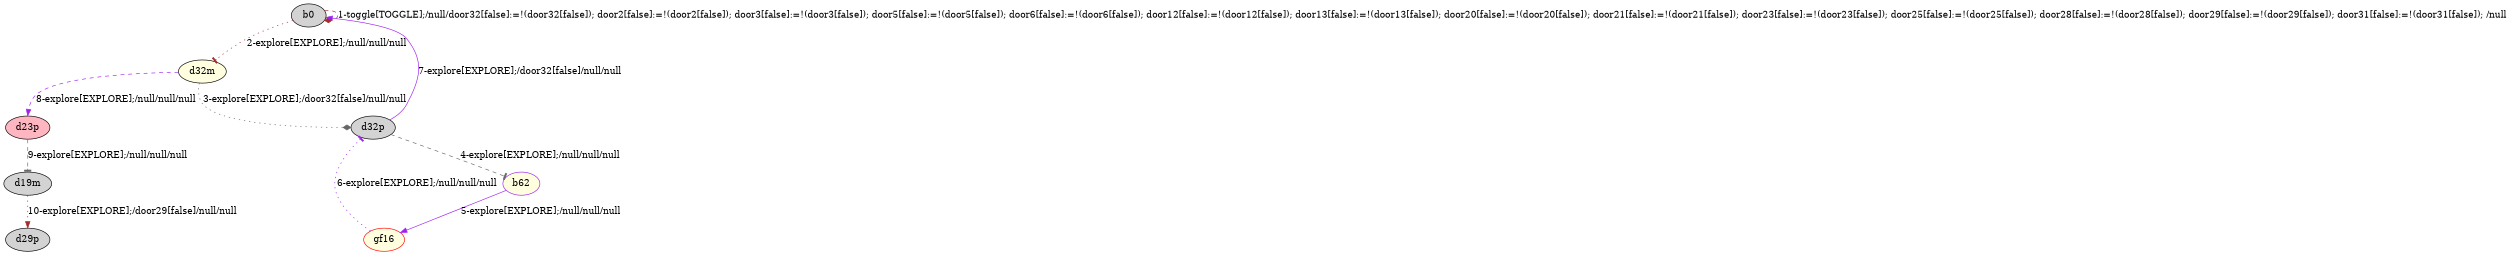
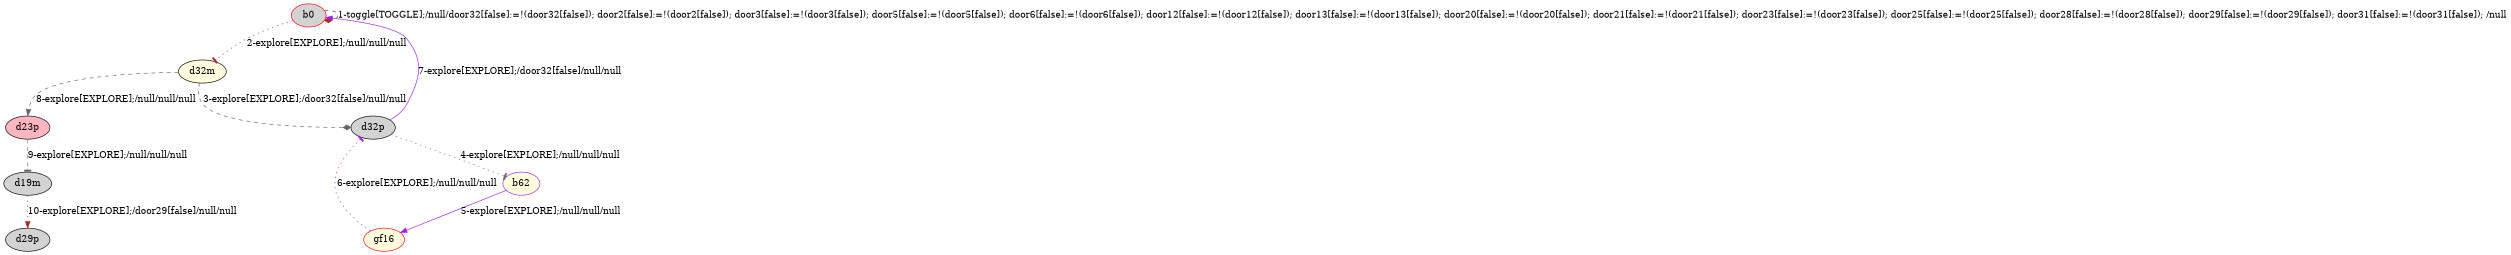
(309, 15) -> (309, 15)
(97, 77) -> (97, 77)
(260, 123) -> (260, 123)
(447, 155) -> (447, 155)
